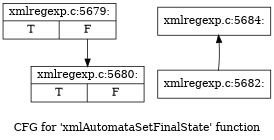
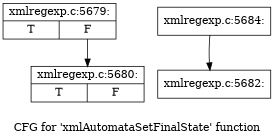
(219, 57) -> (209, 49)
